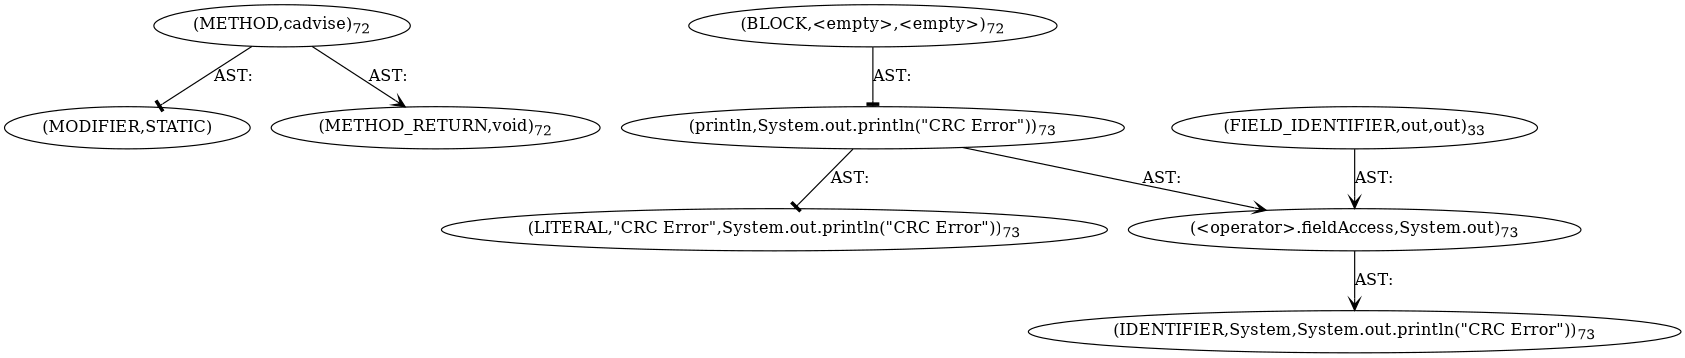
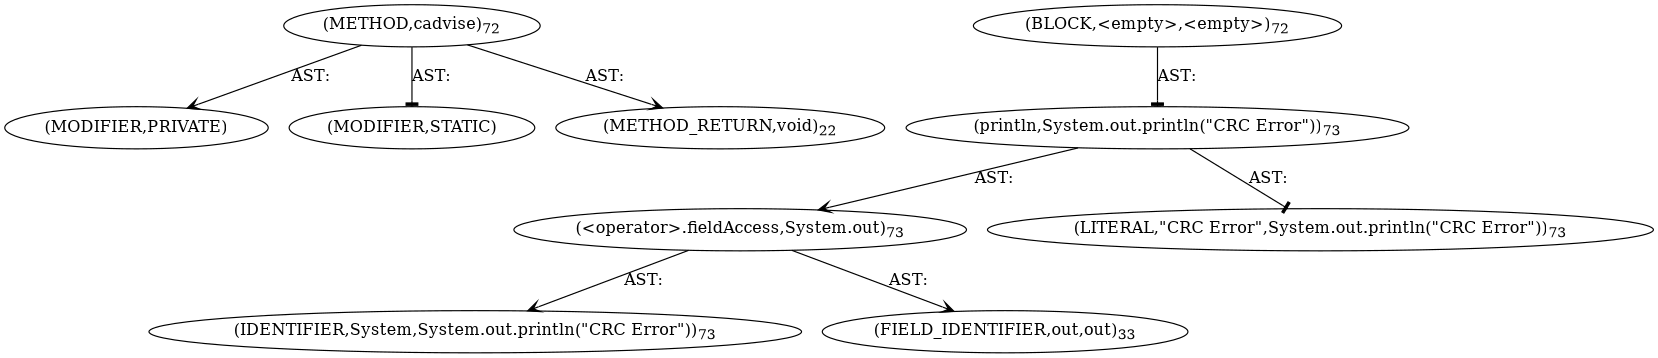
(543, 126) -> (828, 126)
none -> (136, 128)
(1355, 173) -> (867, 279)
